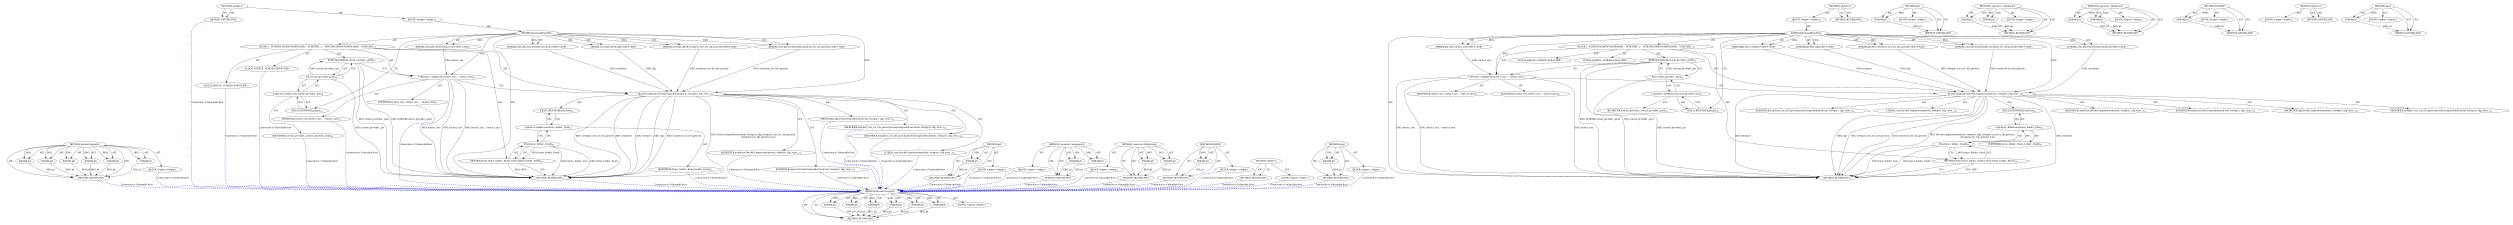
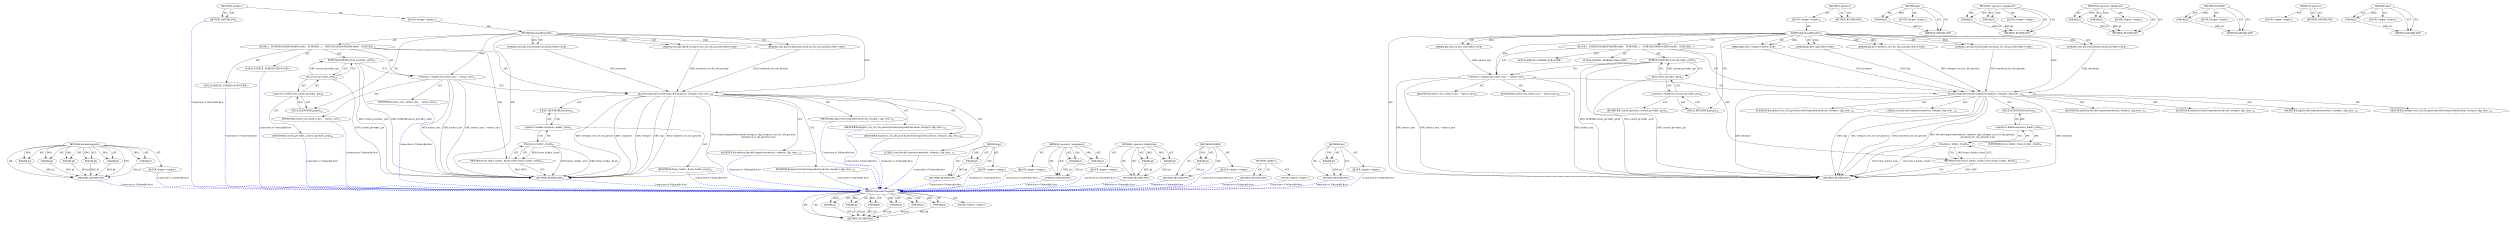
(443, 47) -> none
(614, 47) -> none
